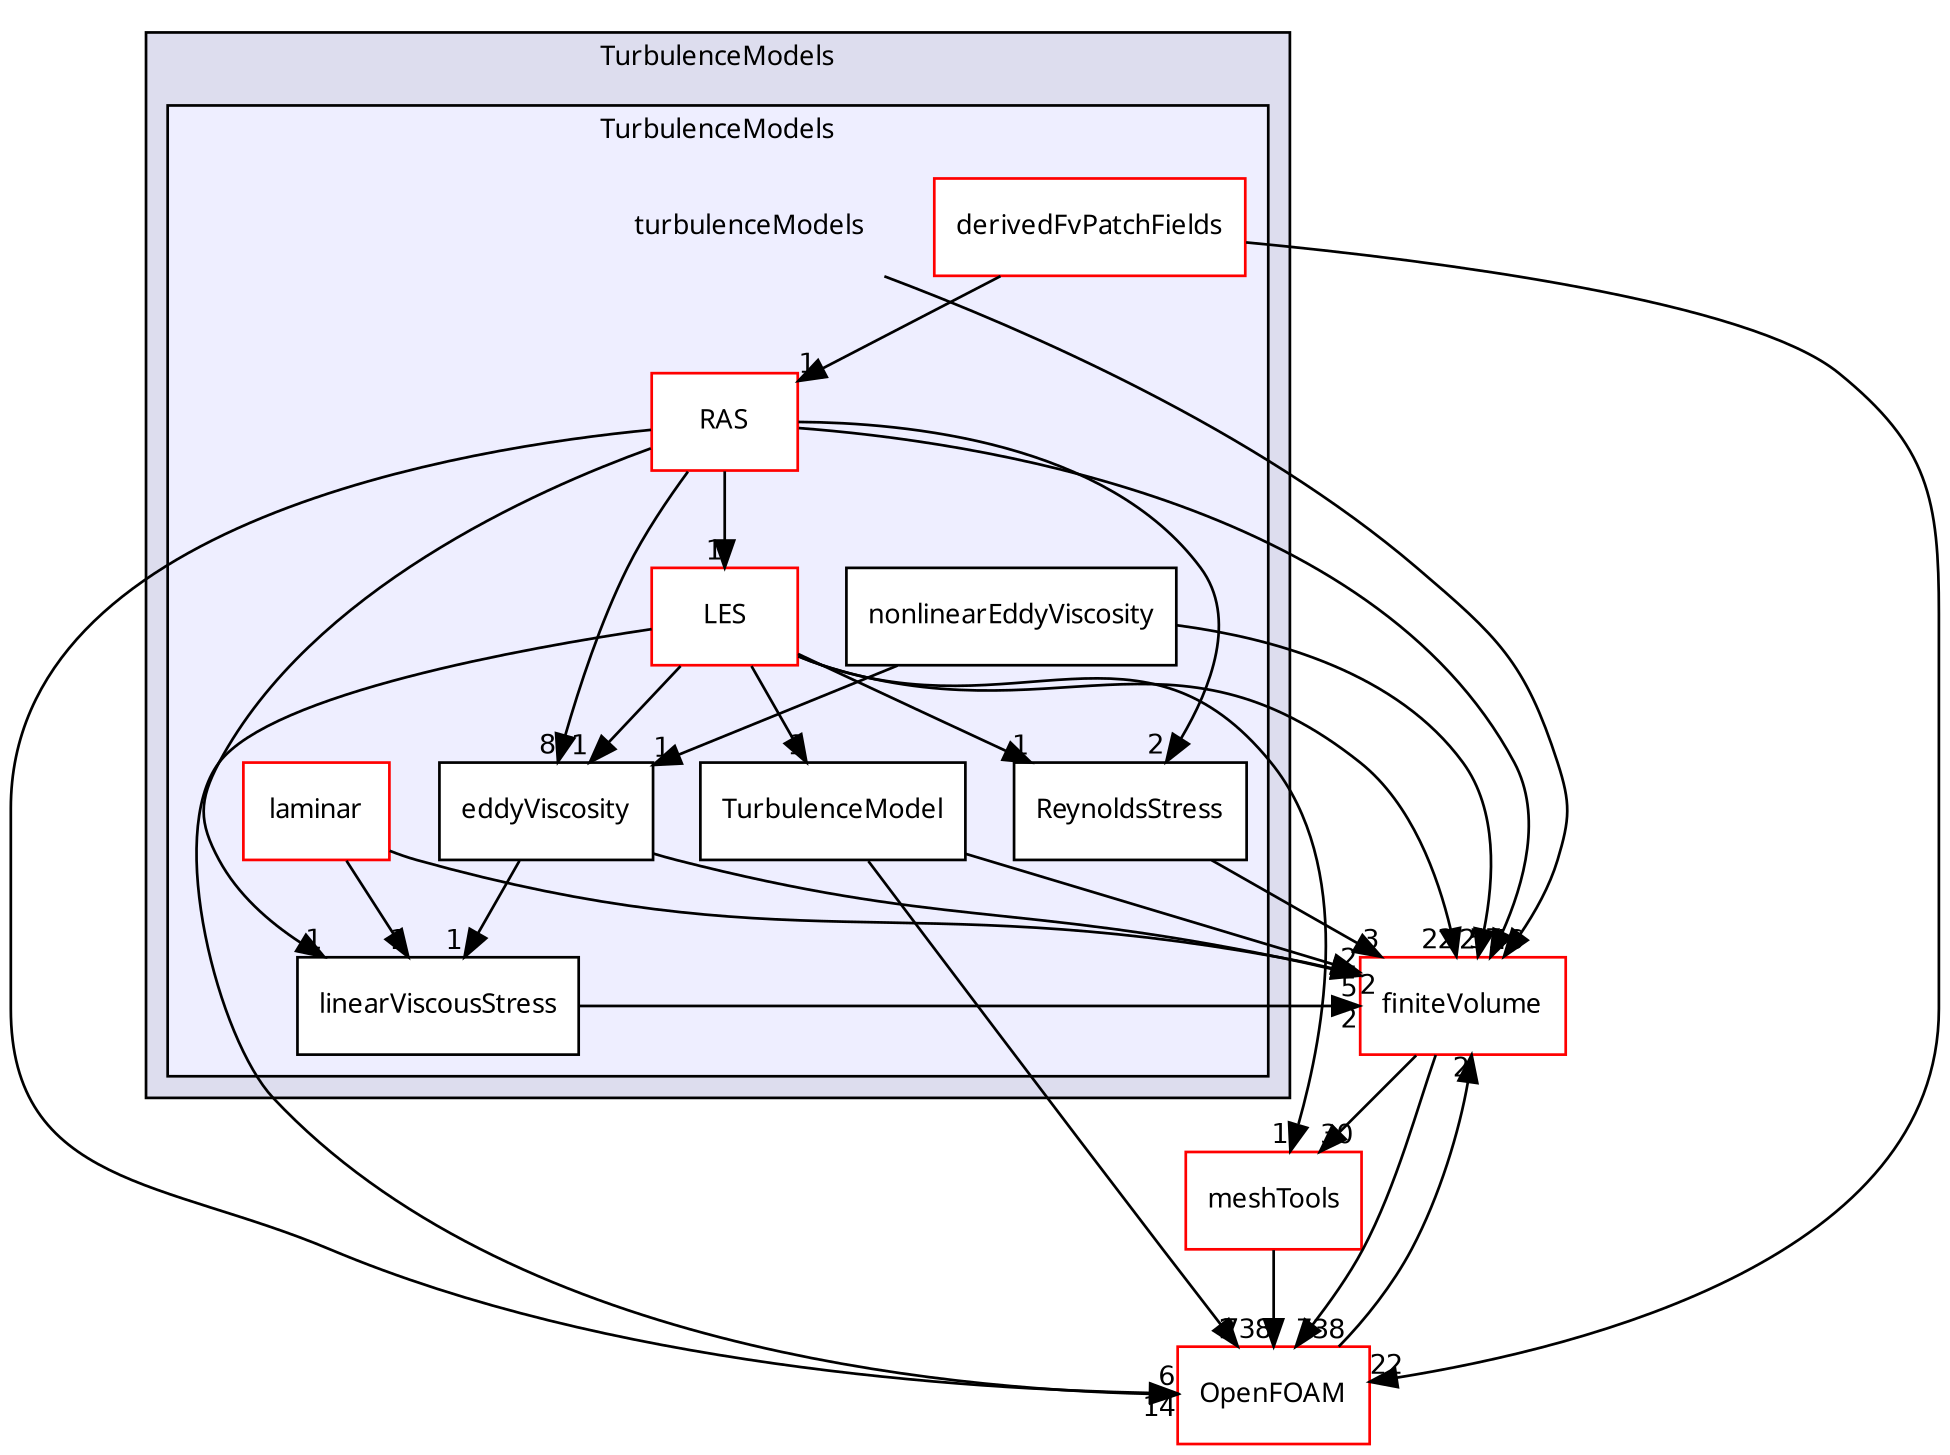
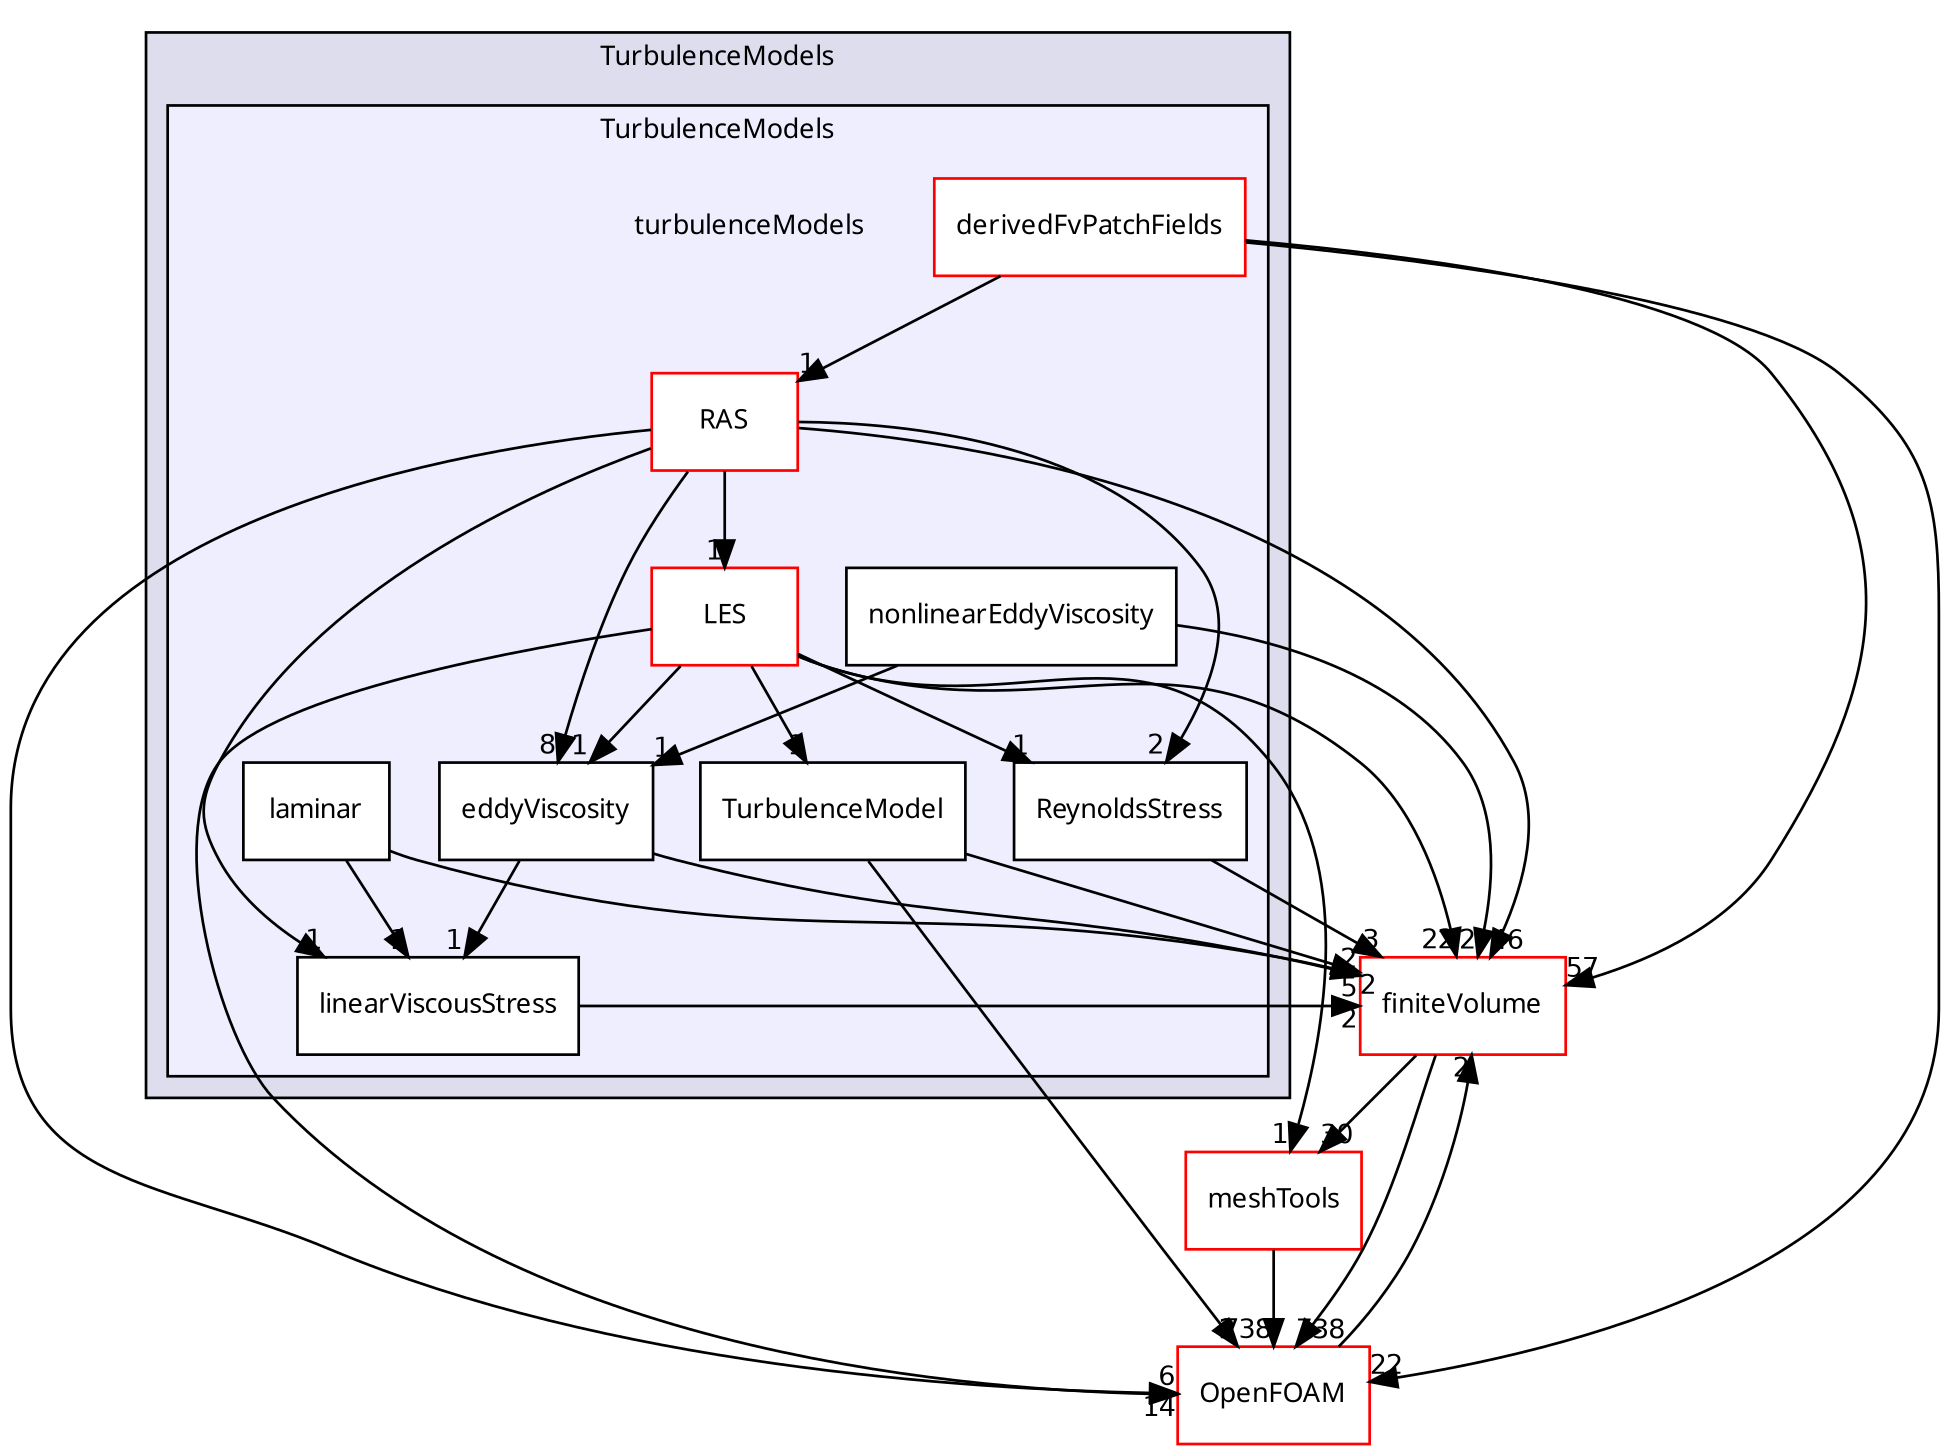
(1345, 512) -> (1826, 456)
(316, 811) -> (316, 811)
